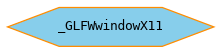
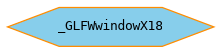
(111, 27) -> (111, 27)
